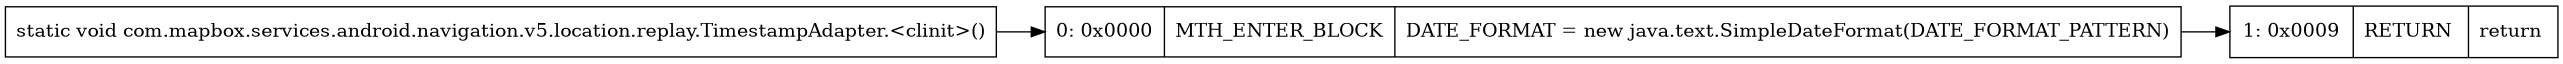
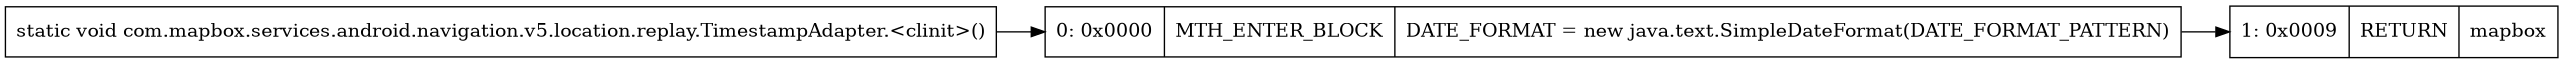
(2510, 31) -> (2508, 31)
